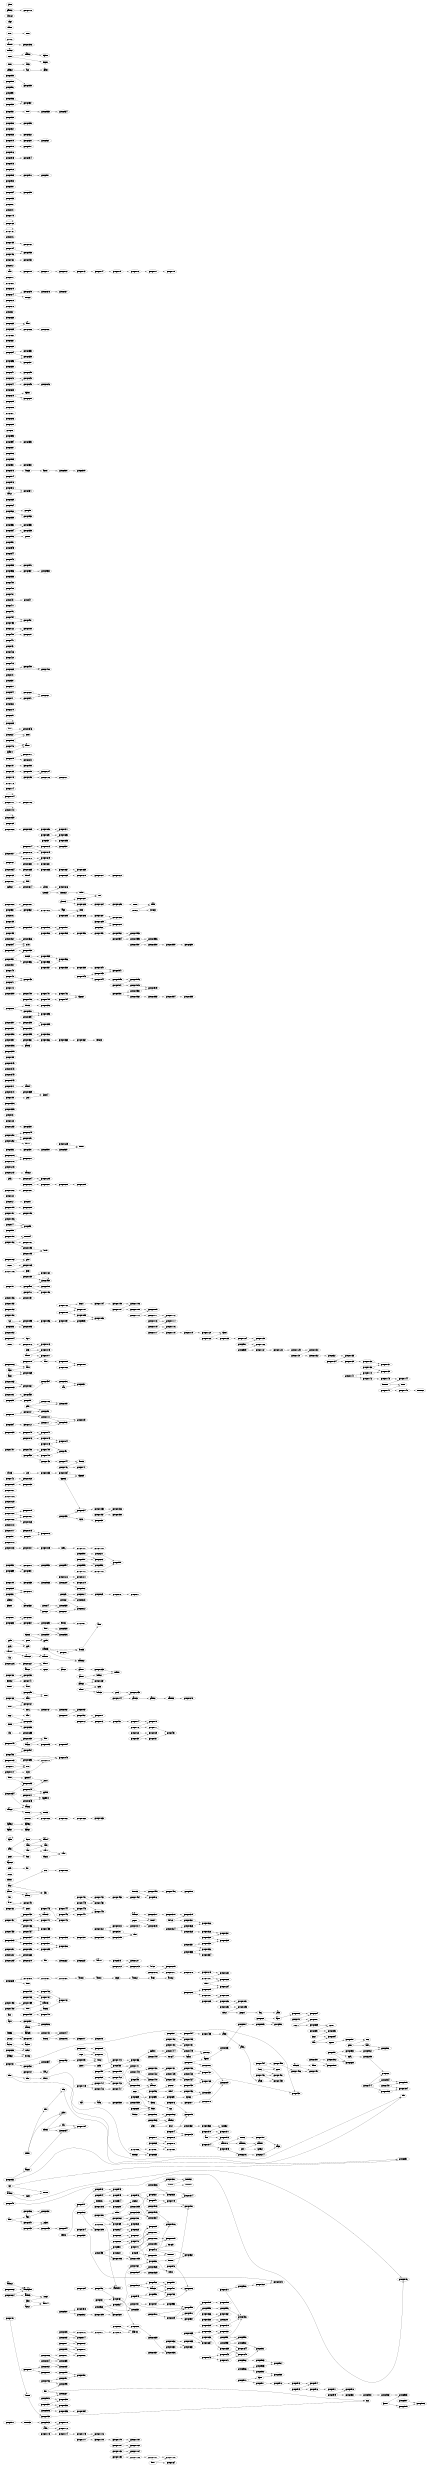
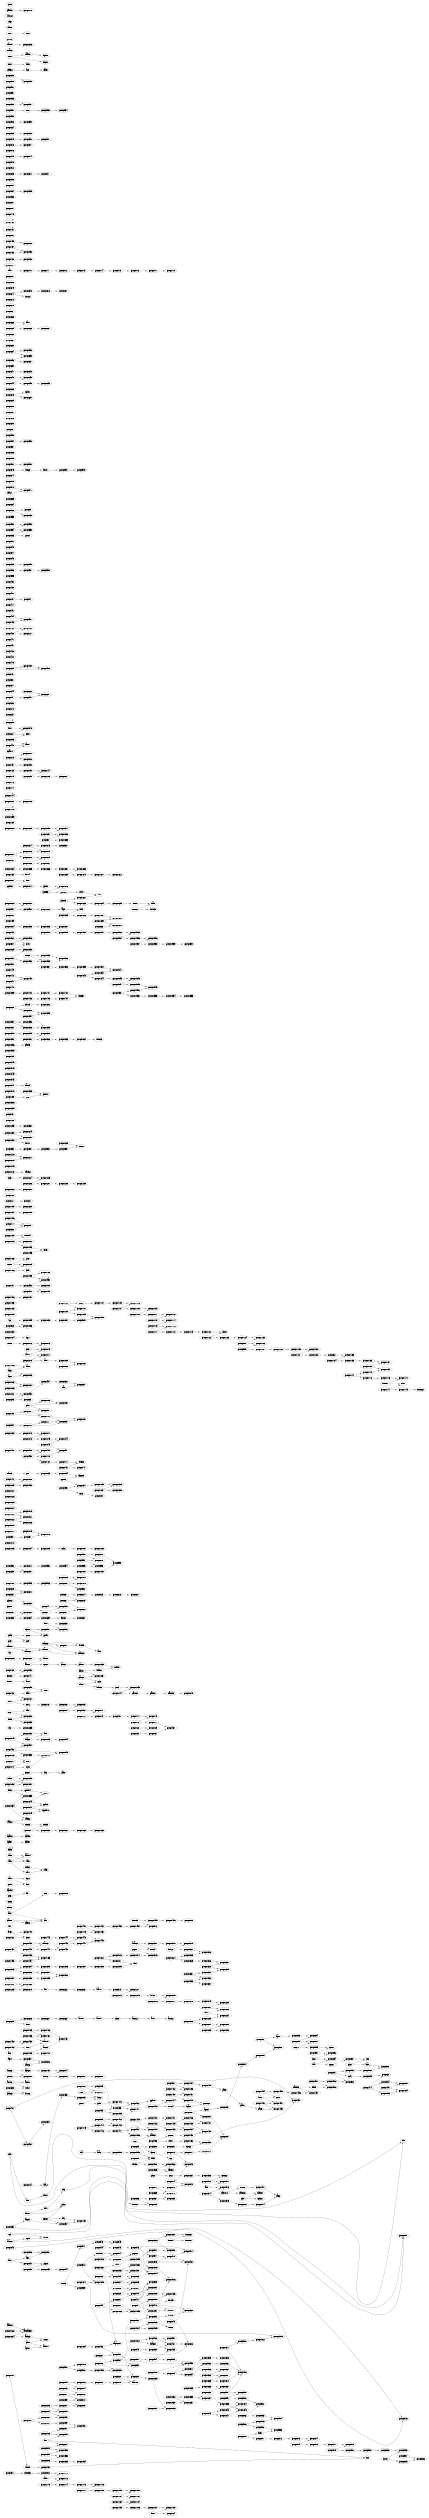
(35, 1840) -> (17, 1859)
(233, 2001) -> (17, 1781)
